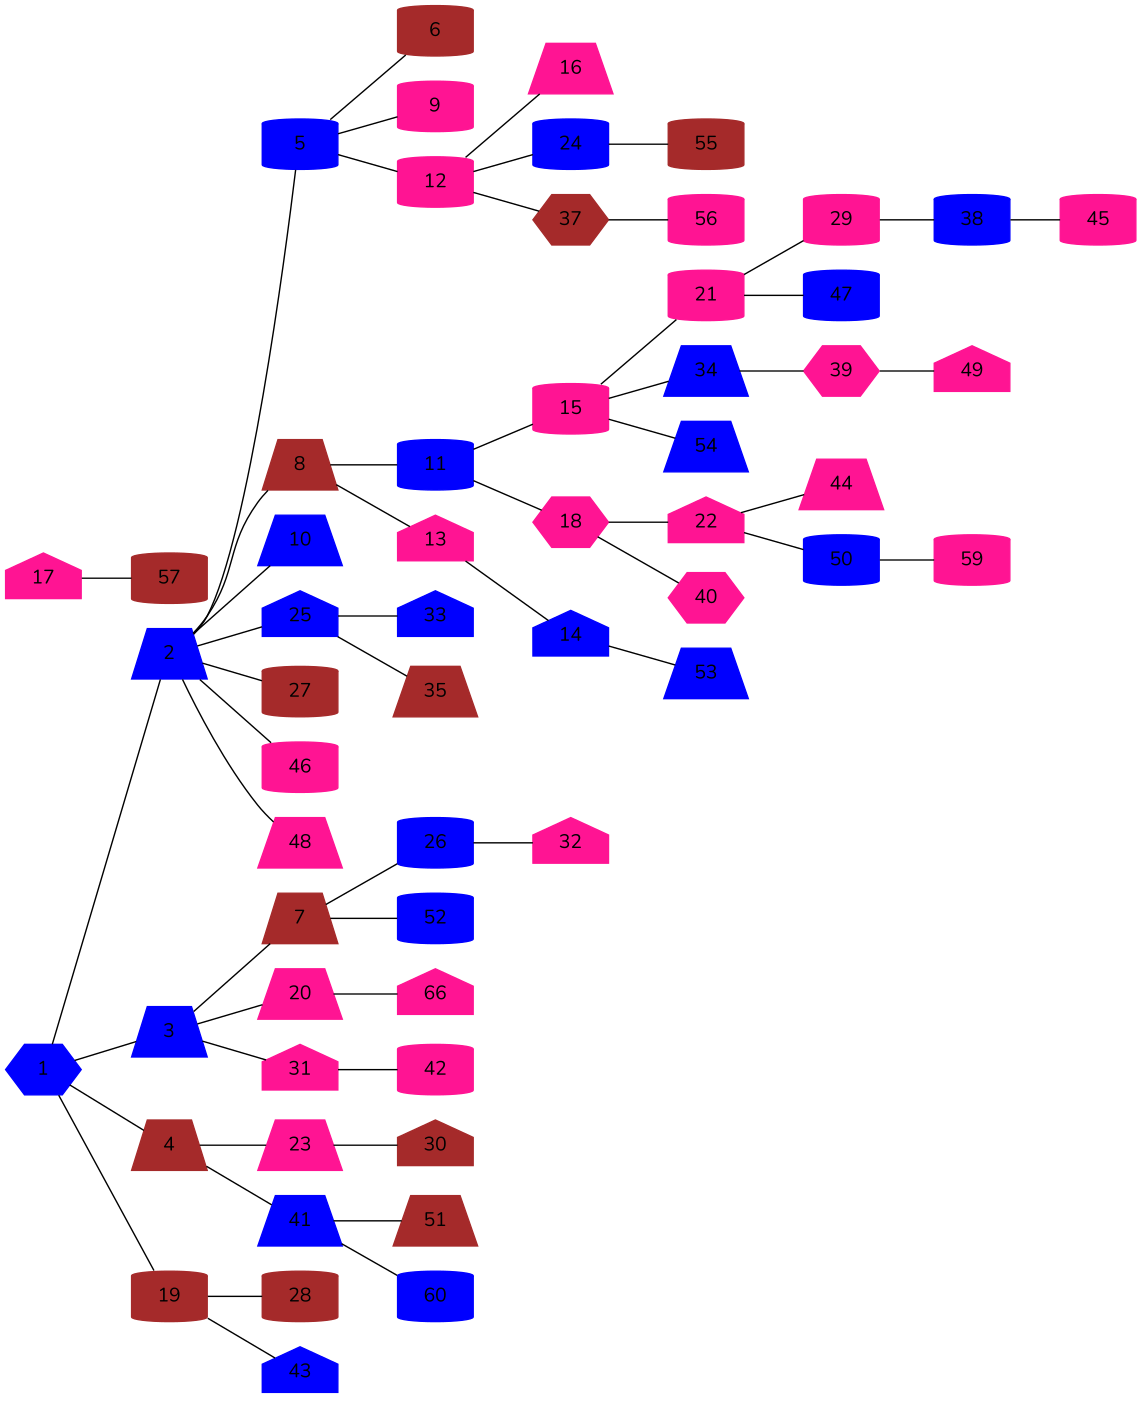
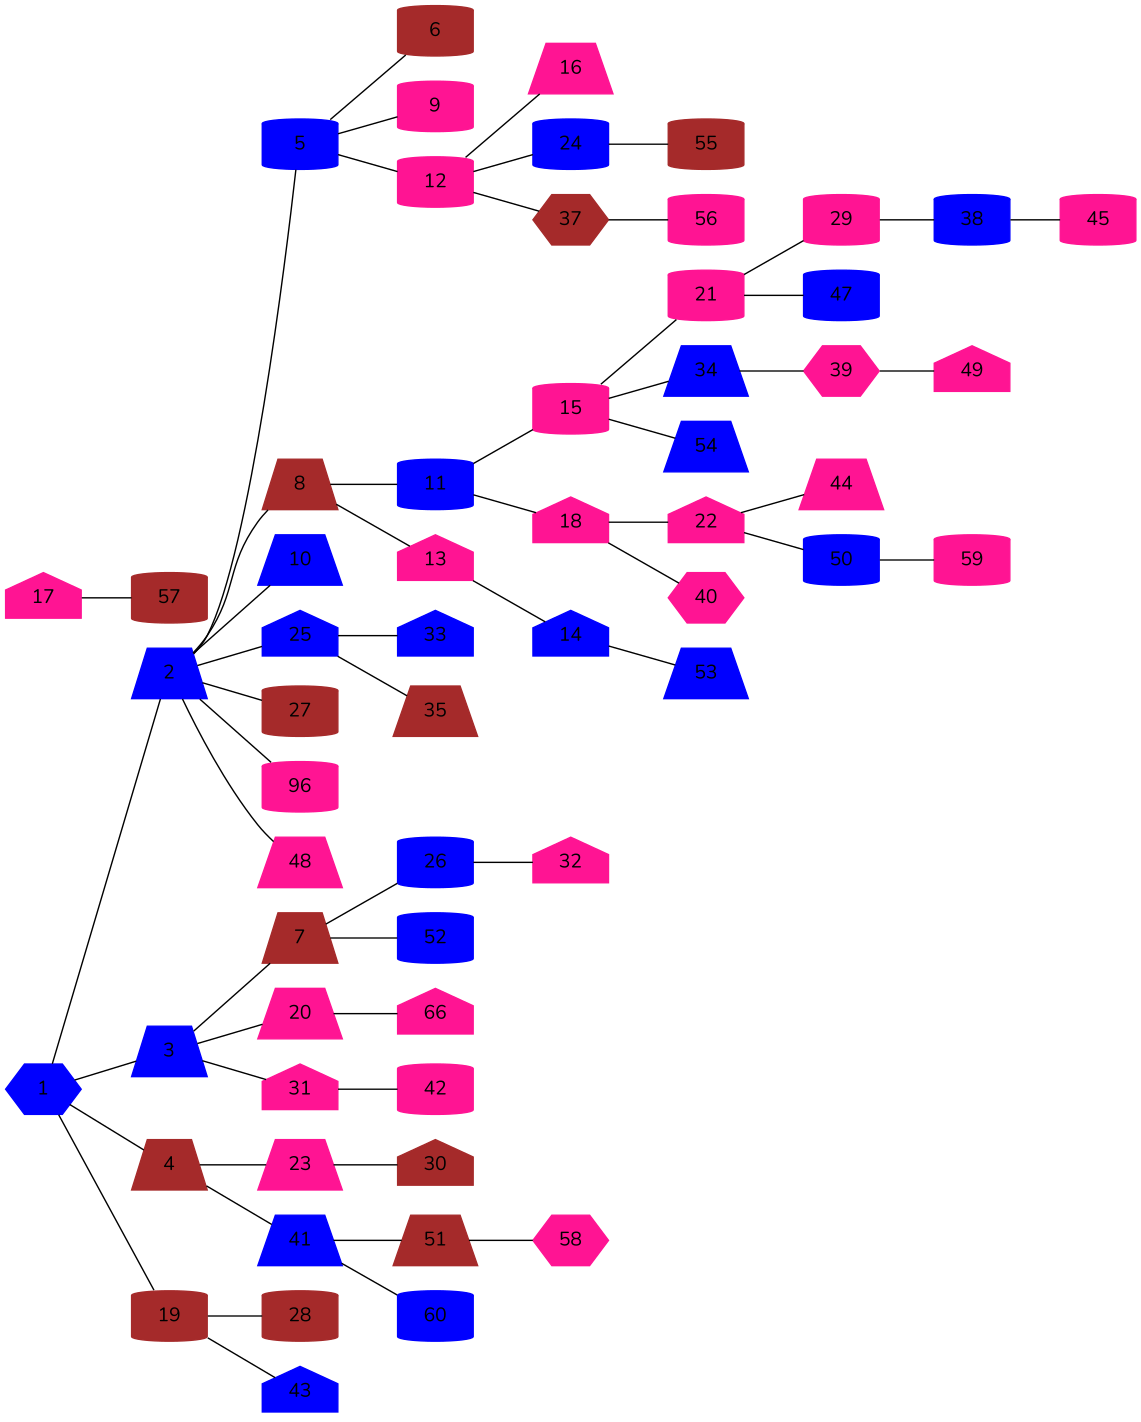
(571, 522) -> (571, 522)
(300, 767) -> (300, 787)
none -> (571, 1240)
